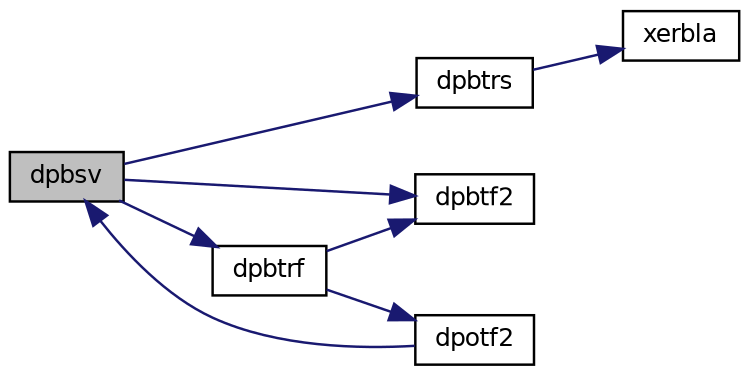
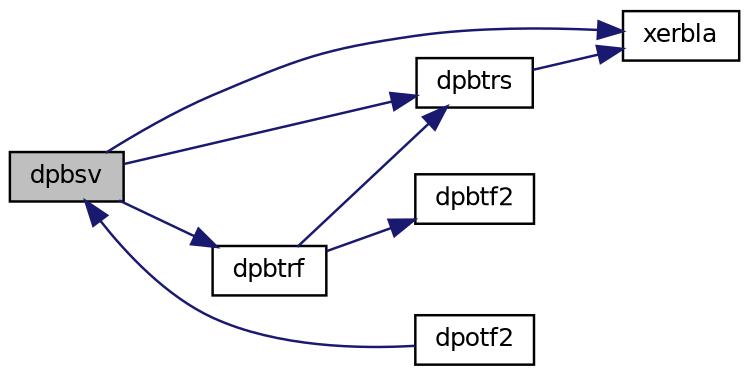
(257, 187) -> (341, 49)
(359, 301) -> (363, 185)
